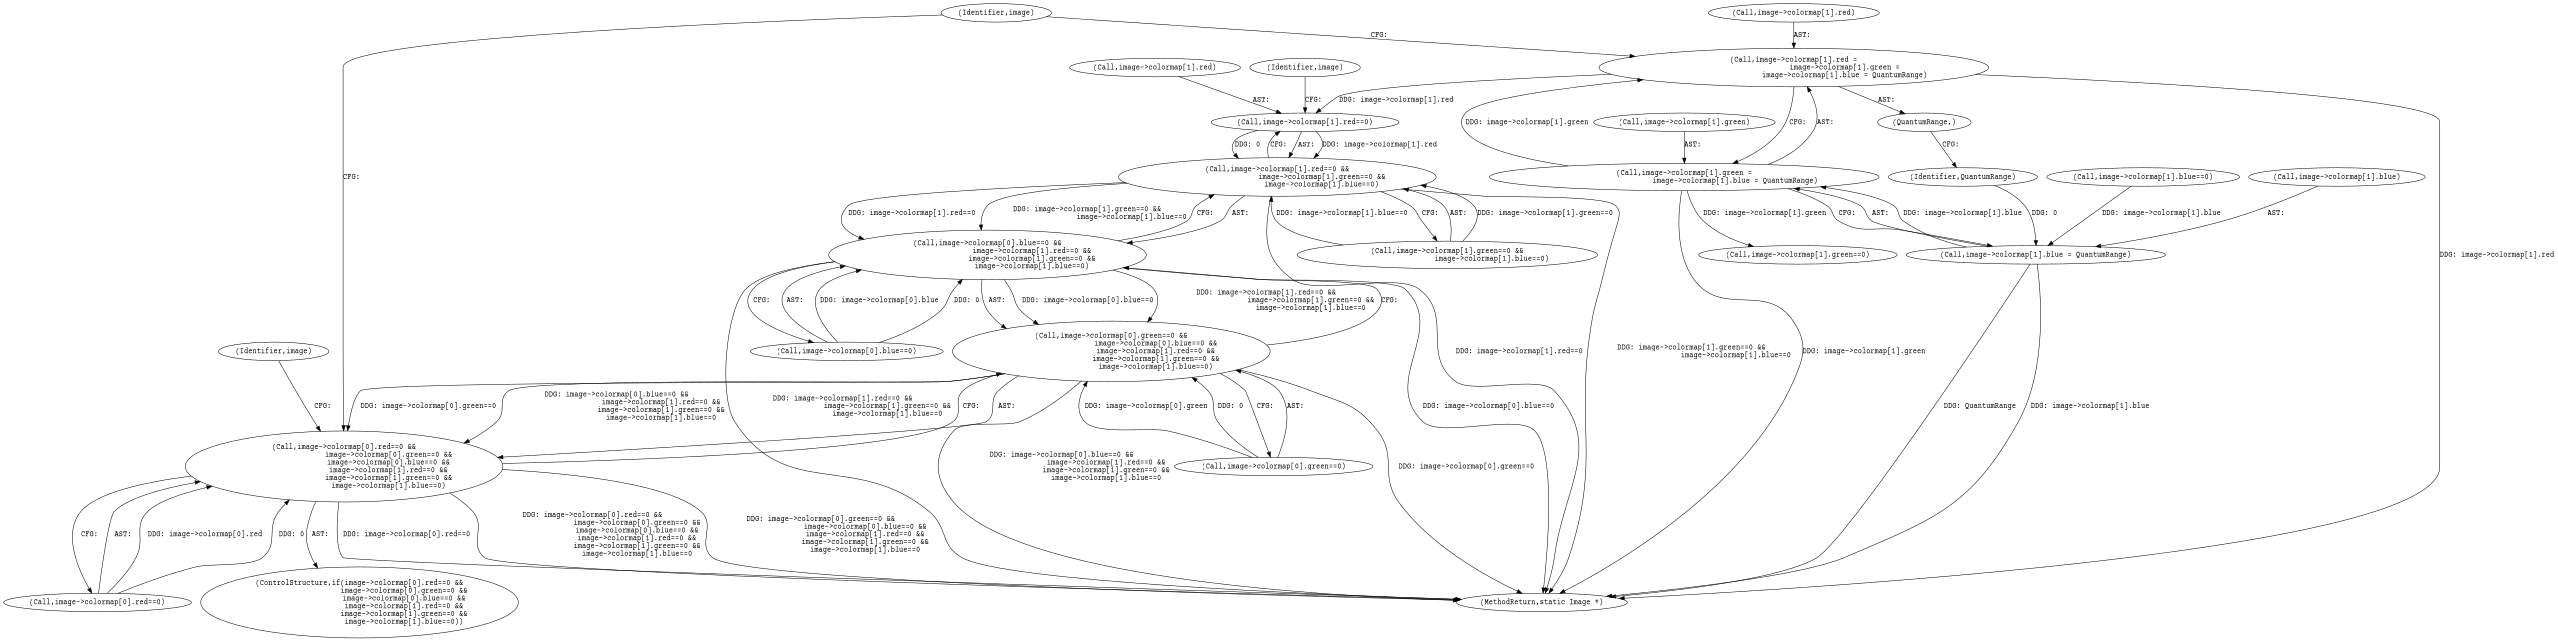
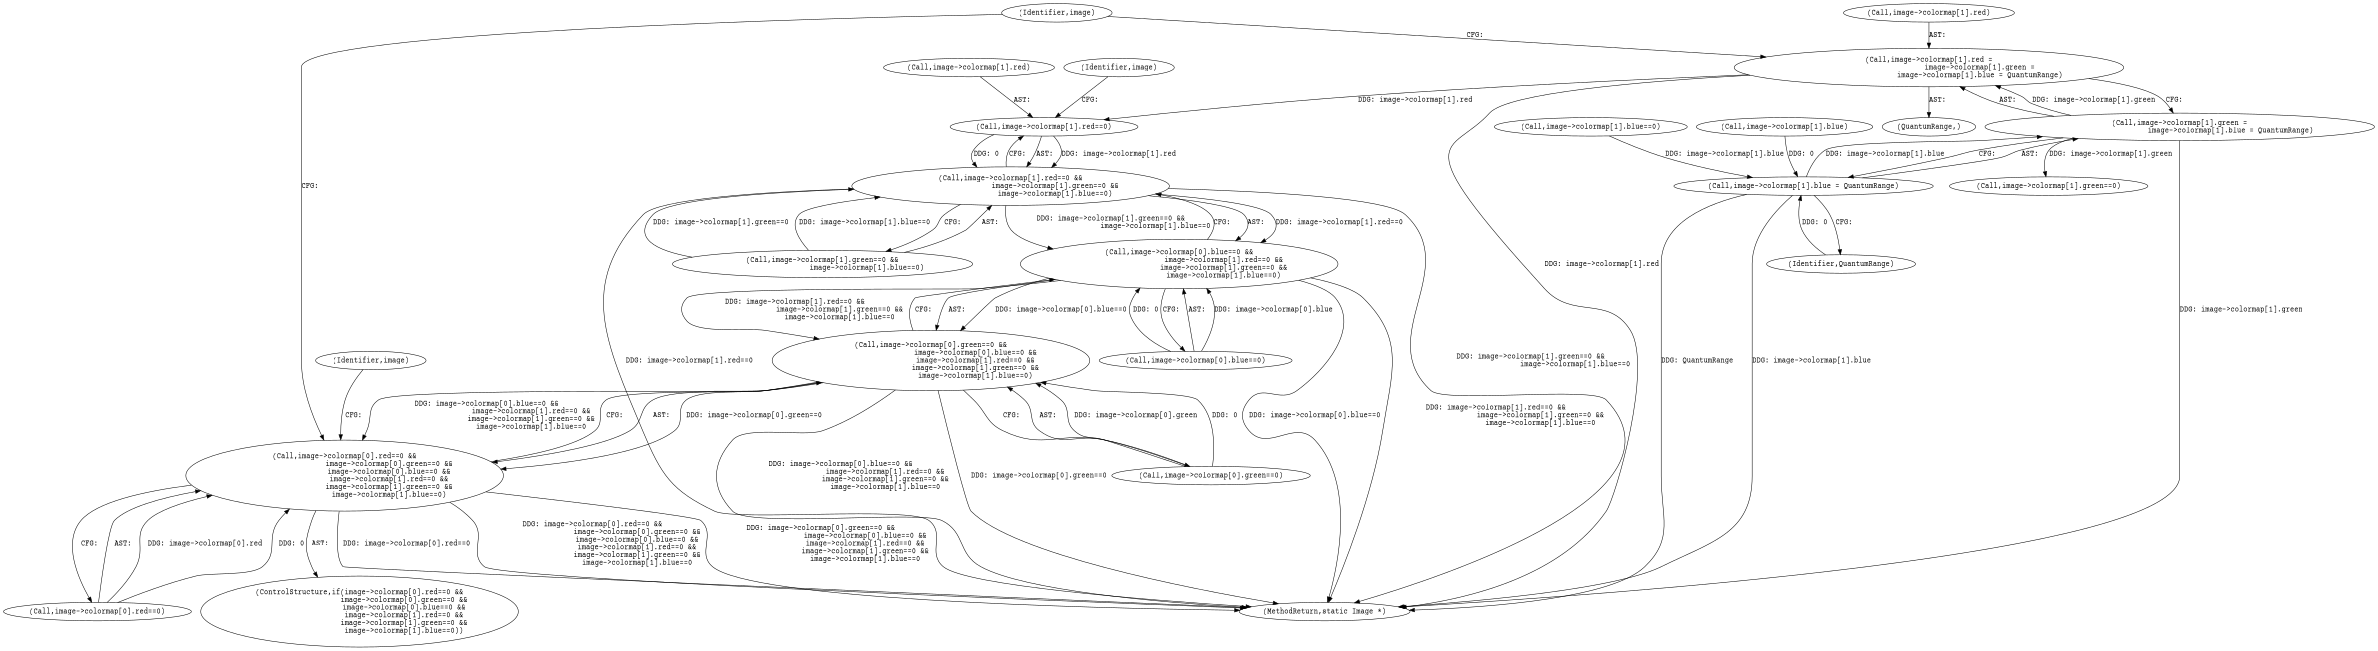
(1684, 122) -> none
(1942, 147) -> (1832, 220)
(2278, 213) -> (1801, 154)
